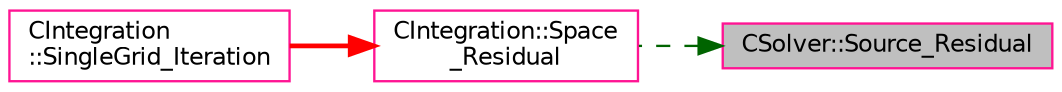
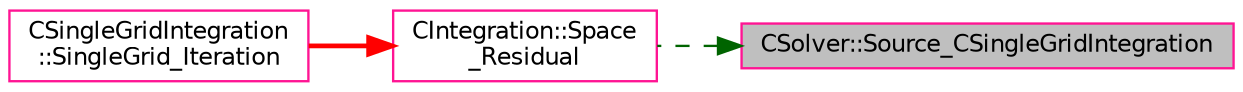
(149, 46) -> (159, 46)
(888, 46) -> (988, 46)
